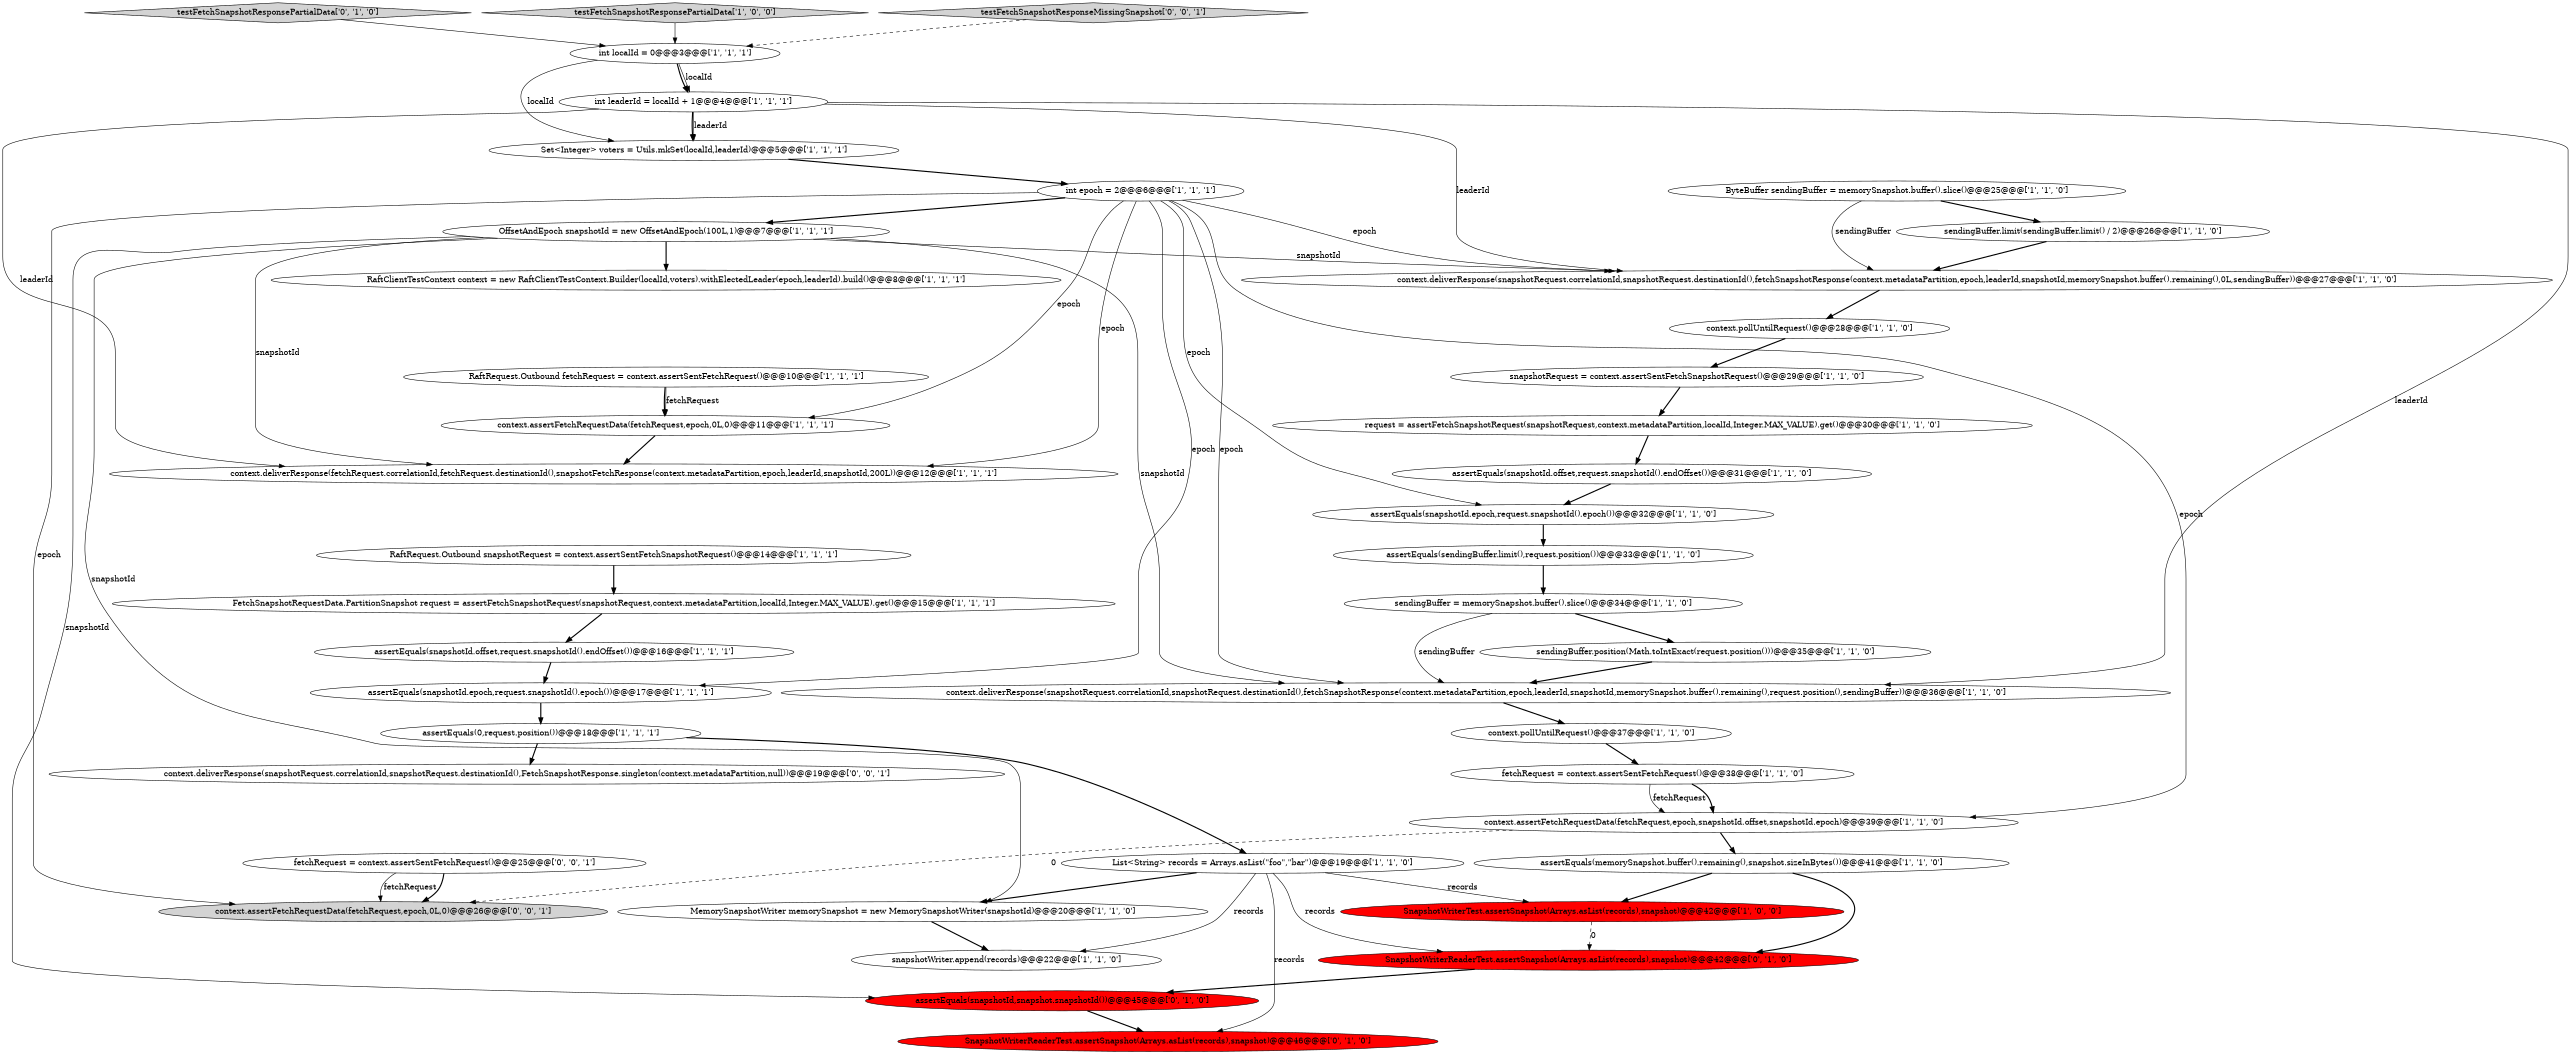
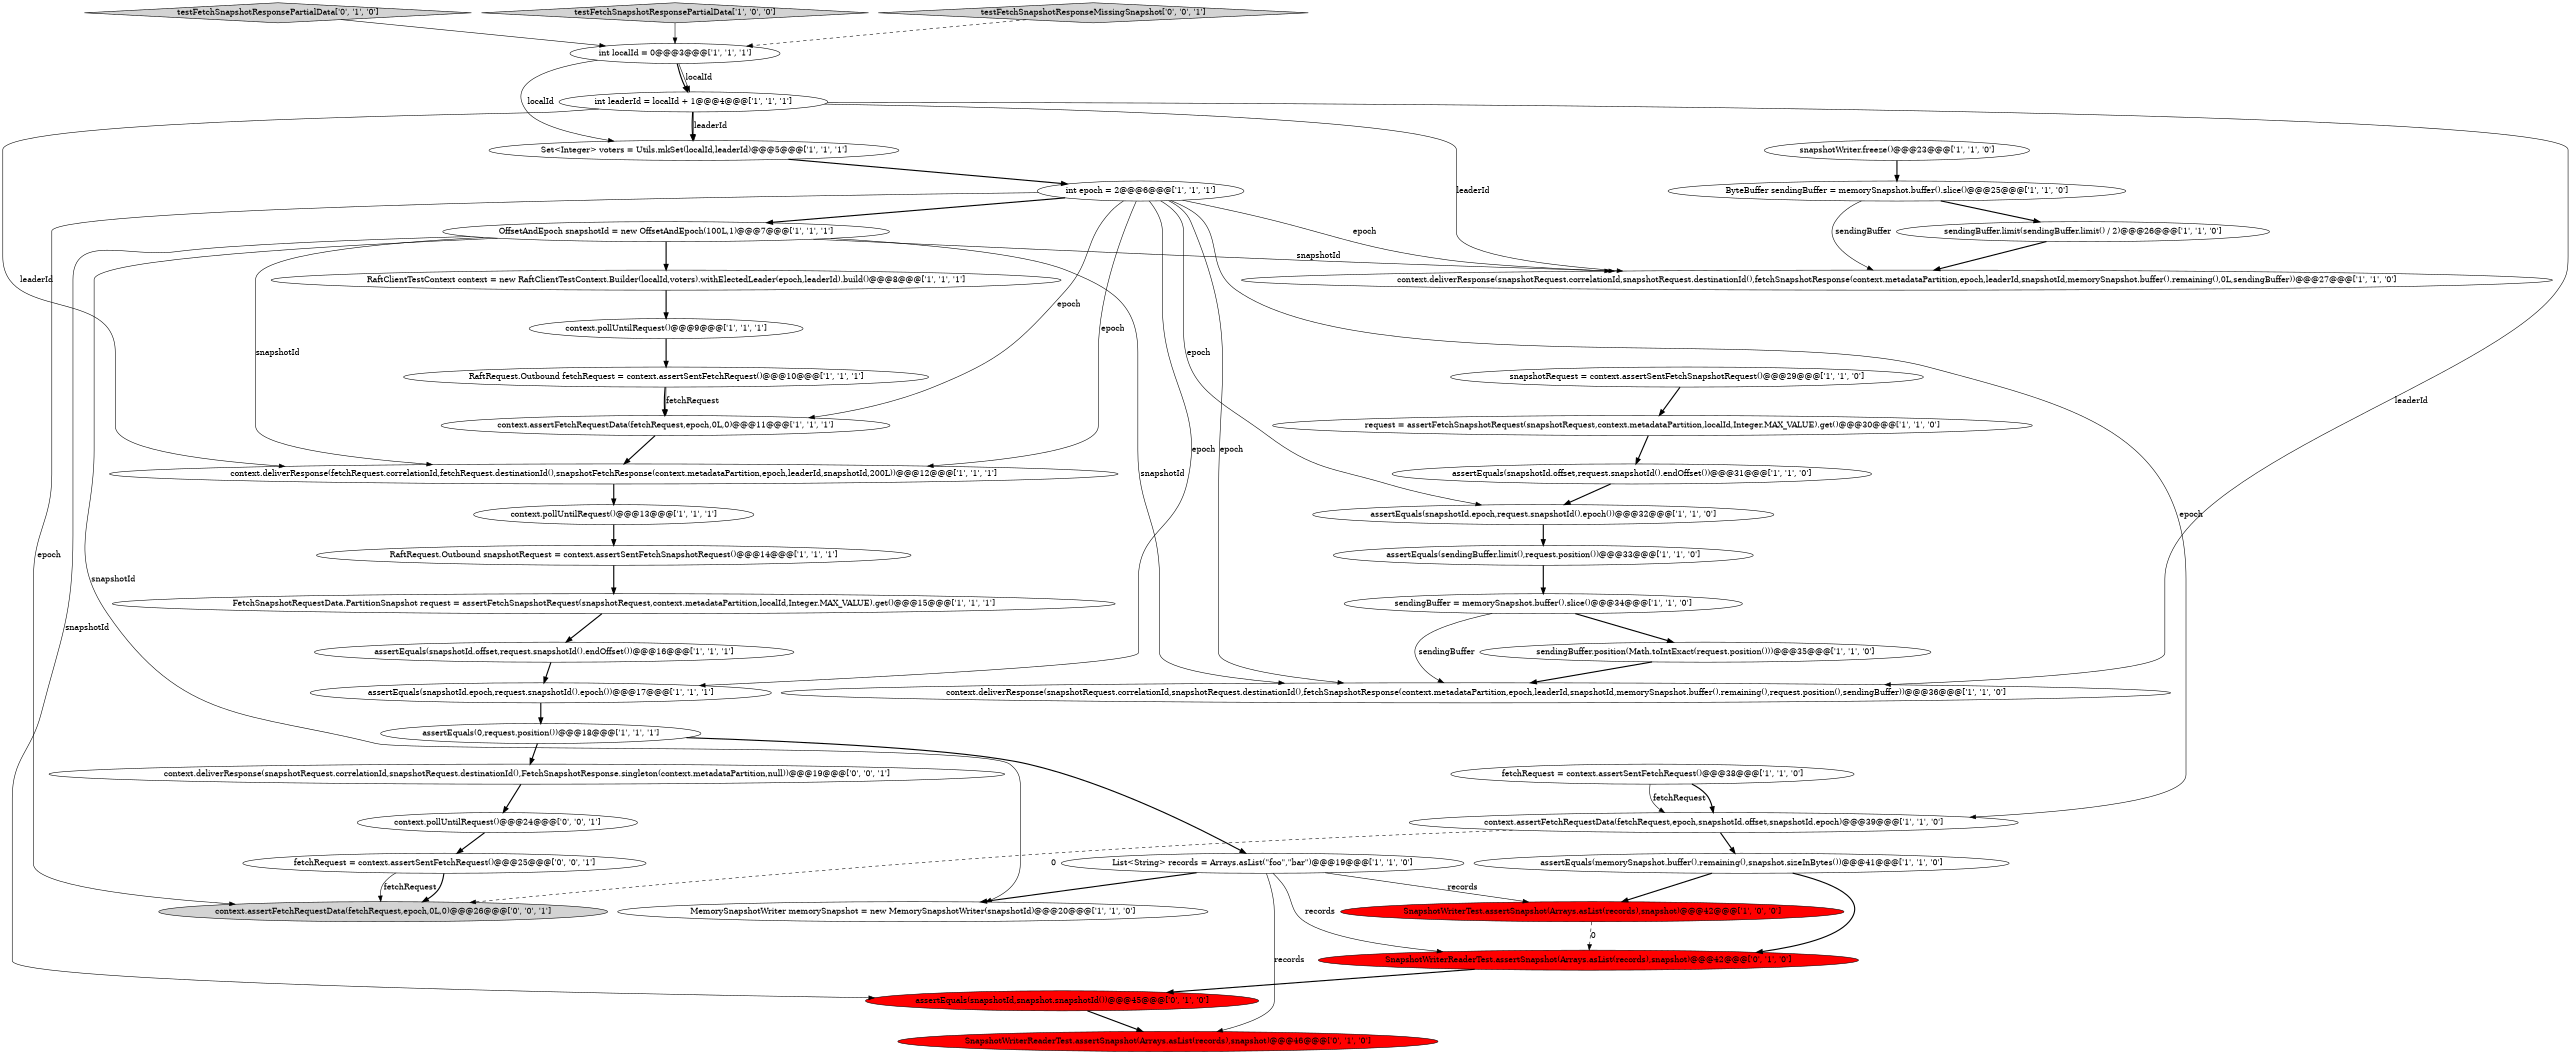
none -> (1897, 150)
none -> (666, 329)
(1810, 329) -> none
none -> (614, 515)
(1591, 733) -> none
none -> (497, 823)
(1006, 960) -> none
